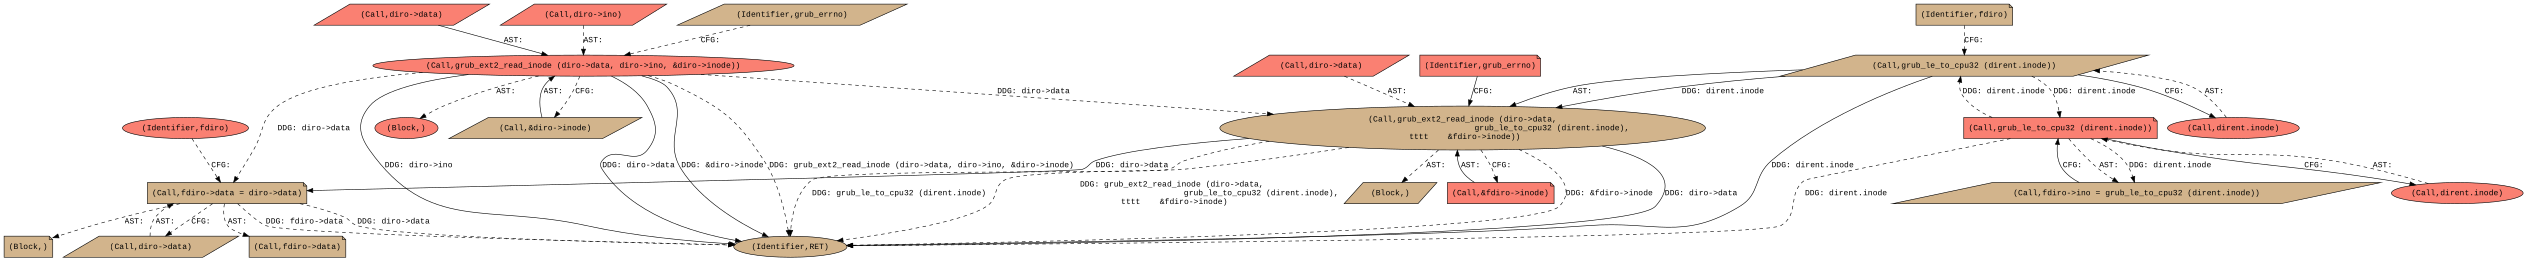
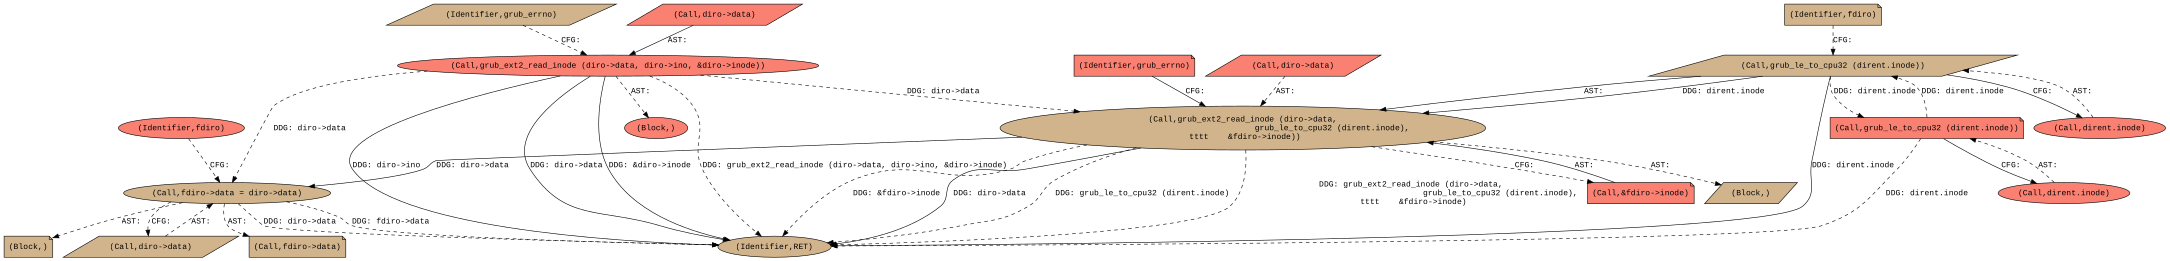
(583, 15) -> none
(545, 128) -> none
(227, 193) -> (227, 193)
(2137, 193) -> none
